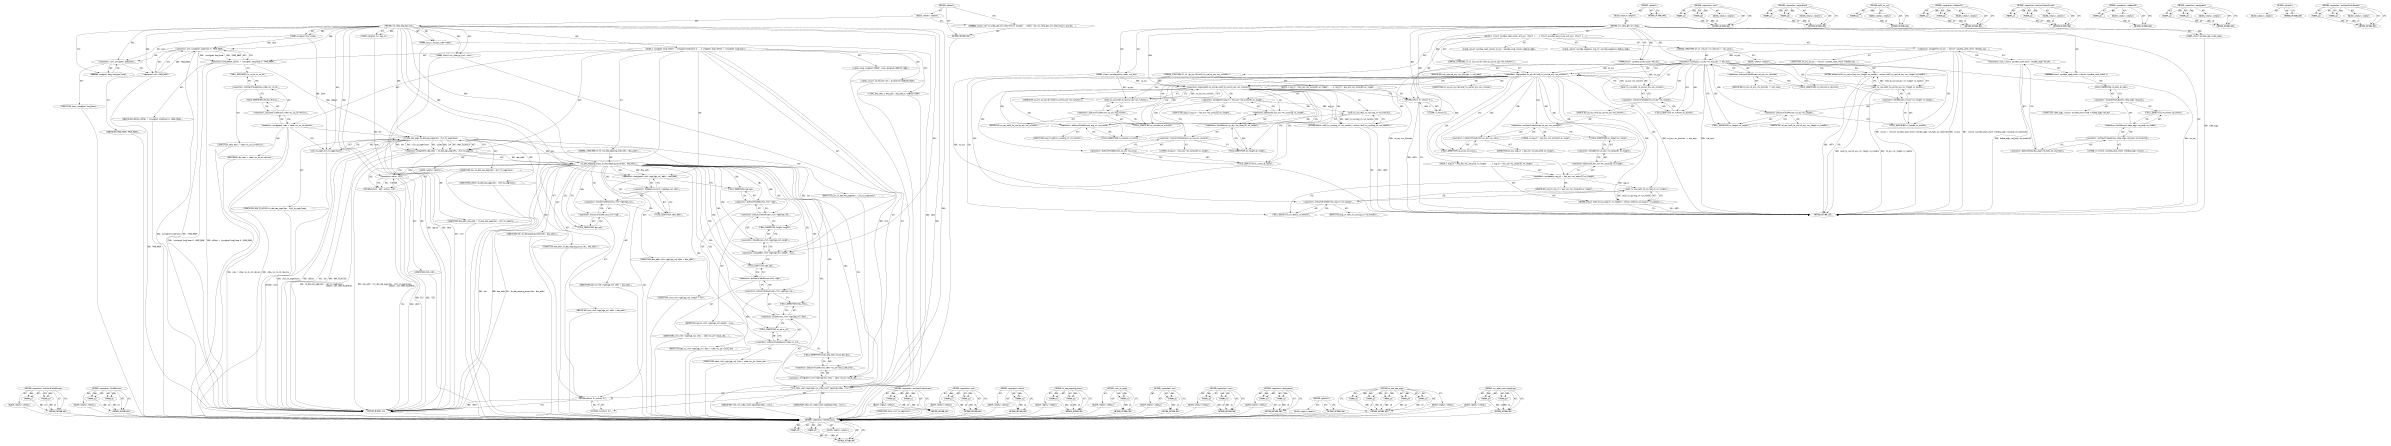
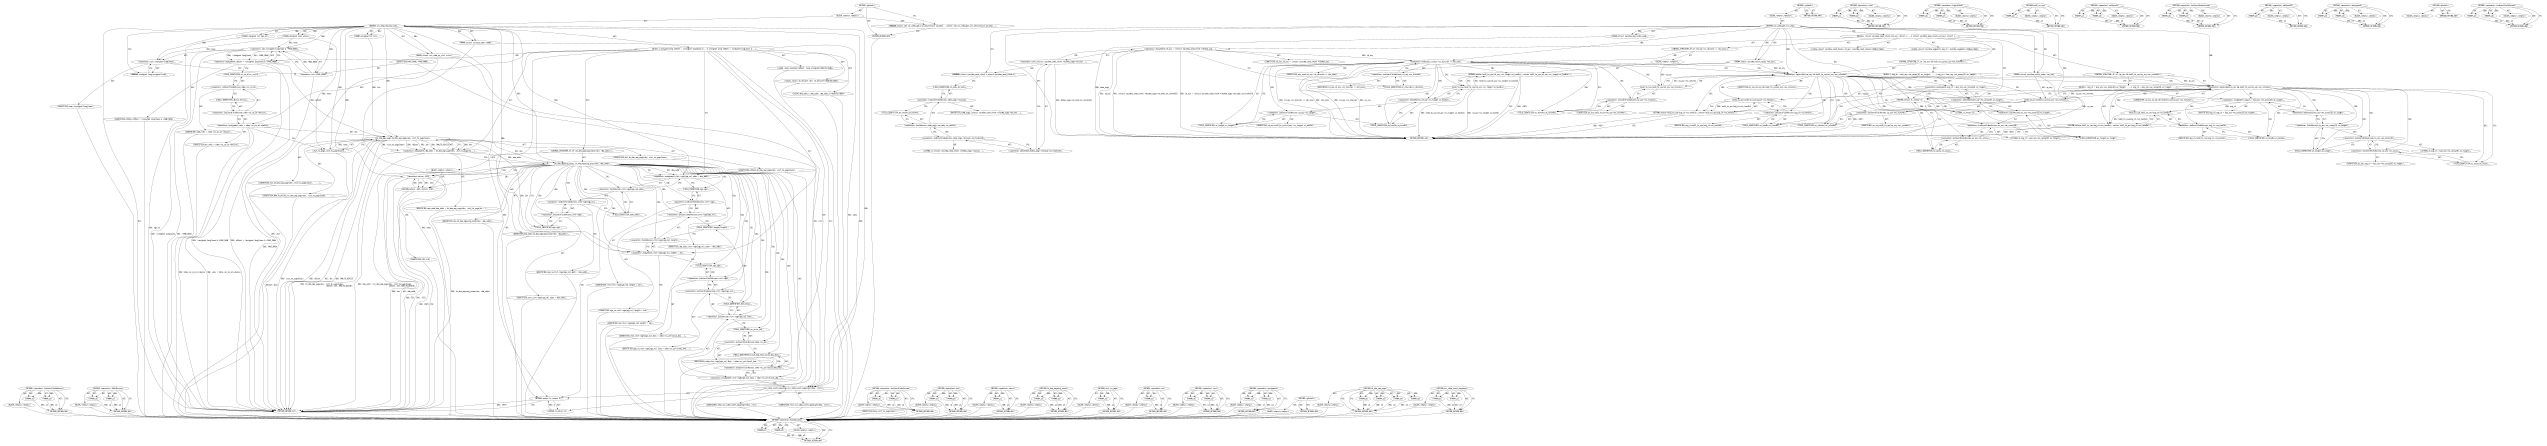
none -> (366, 36)
(107, 90) -> (363, 68)
(1577, 121) -> (2009, 119)
(1526, 151) -> none
none -> (2376, 164)
(1564, 189) -> none
(766, 234) -> (742, 263)
none -> (631, 323)
(798, 330) -> (737, 359)
(1388, 399) -> none
